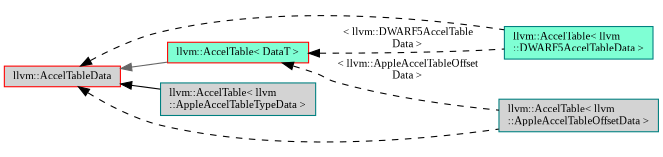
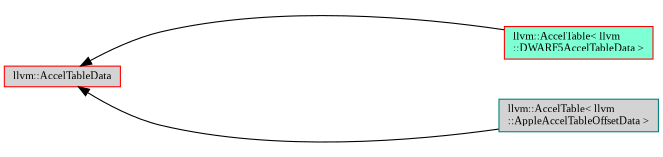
(294, 16) -> (294, 16)
(579, 43) -> (579, 43)
(238, 53) -> none
(238, 99) -> none
(289, 141) -> (289, 141)
